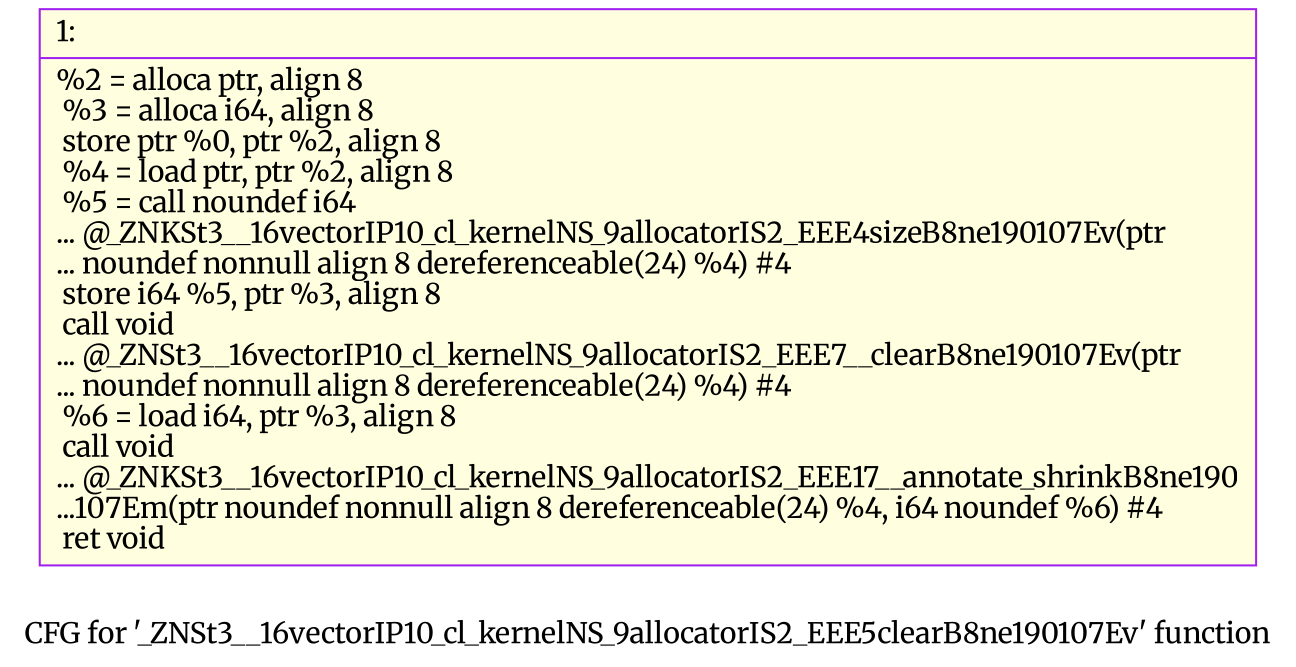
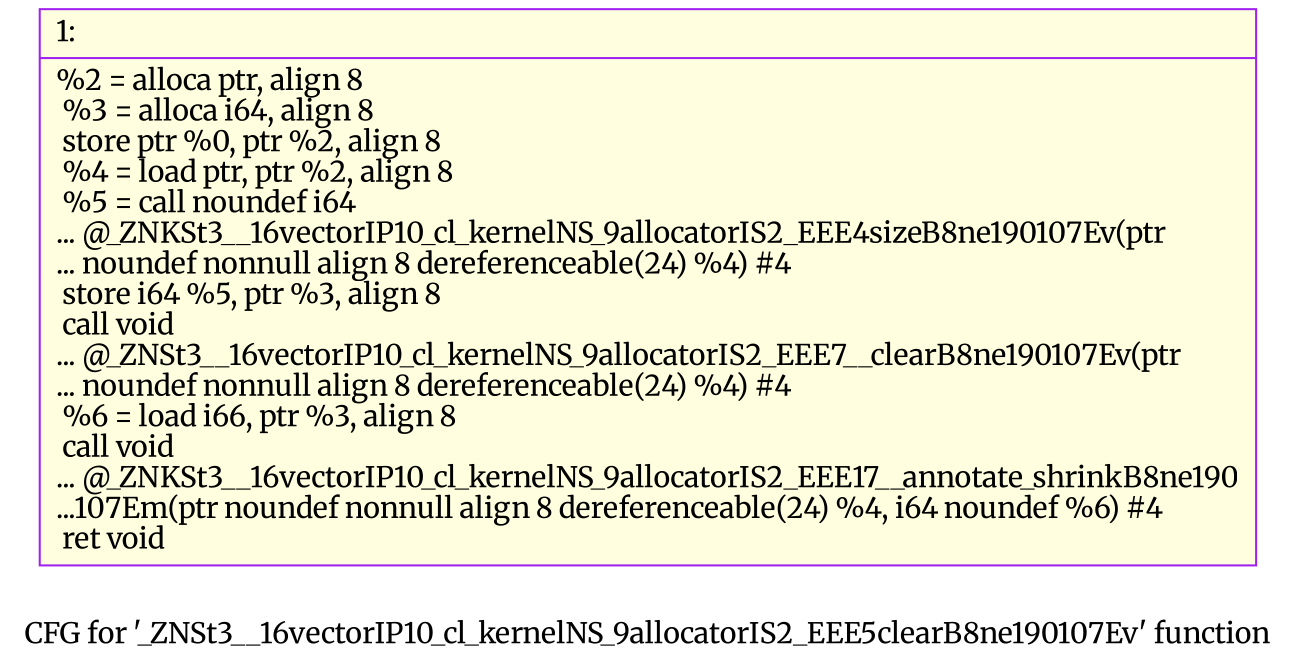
(257, 418) -> (257, 418)
